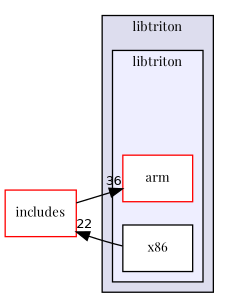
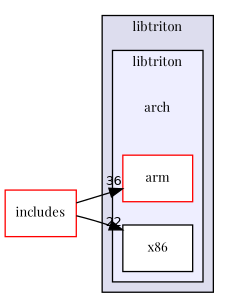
none -> (158, 109)
(106, 241) -> (93, 220)
